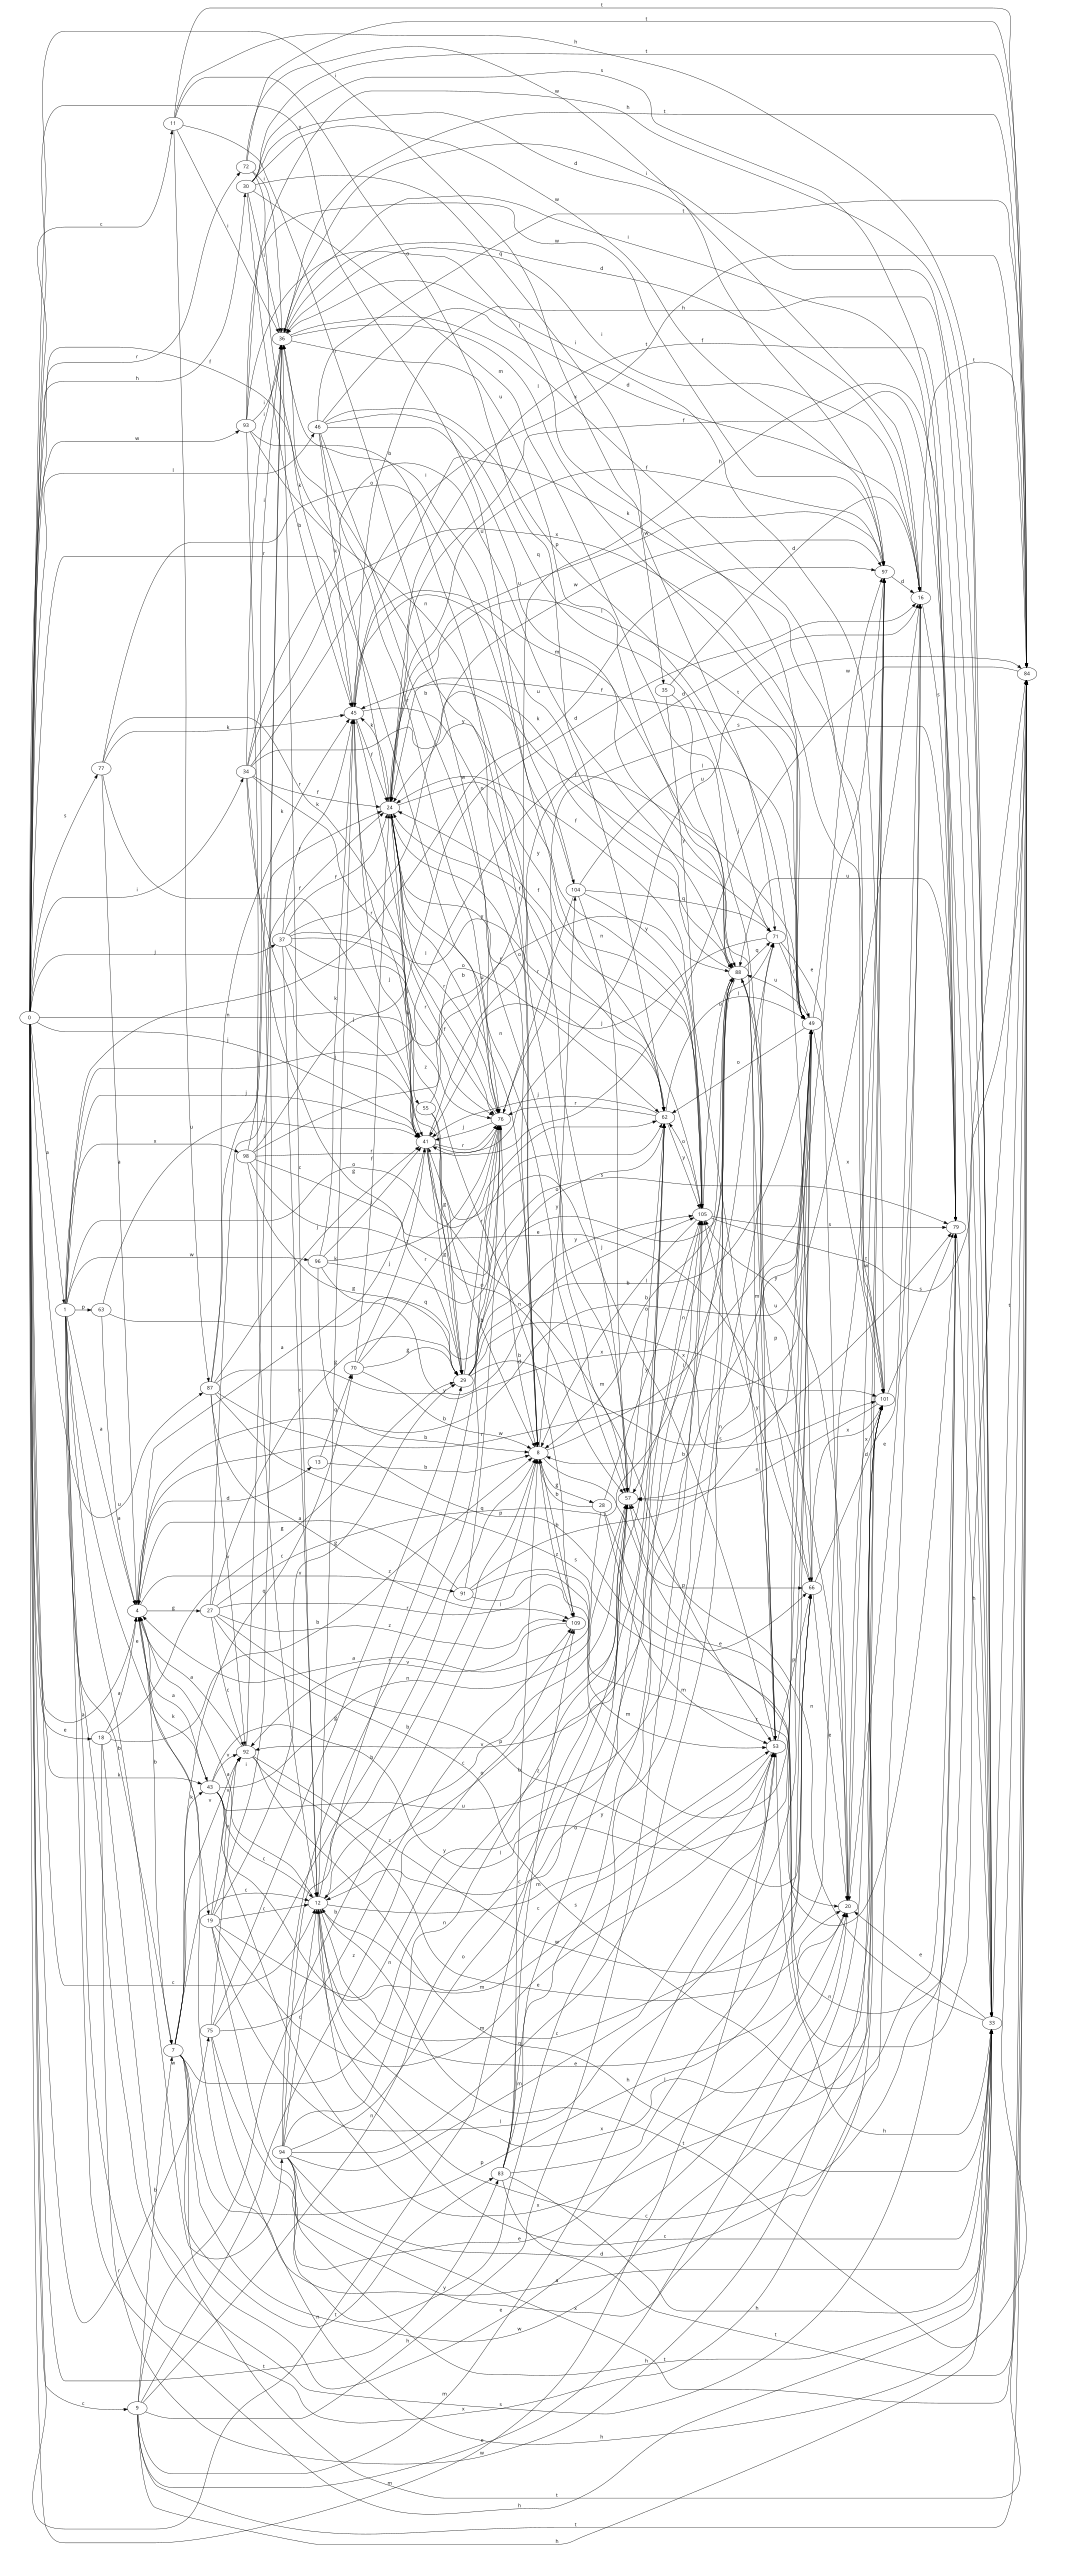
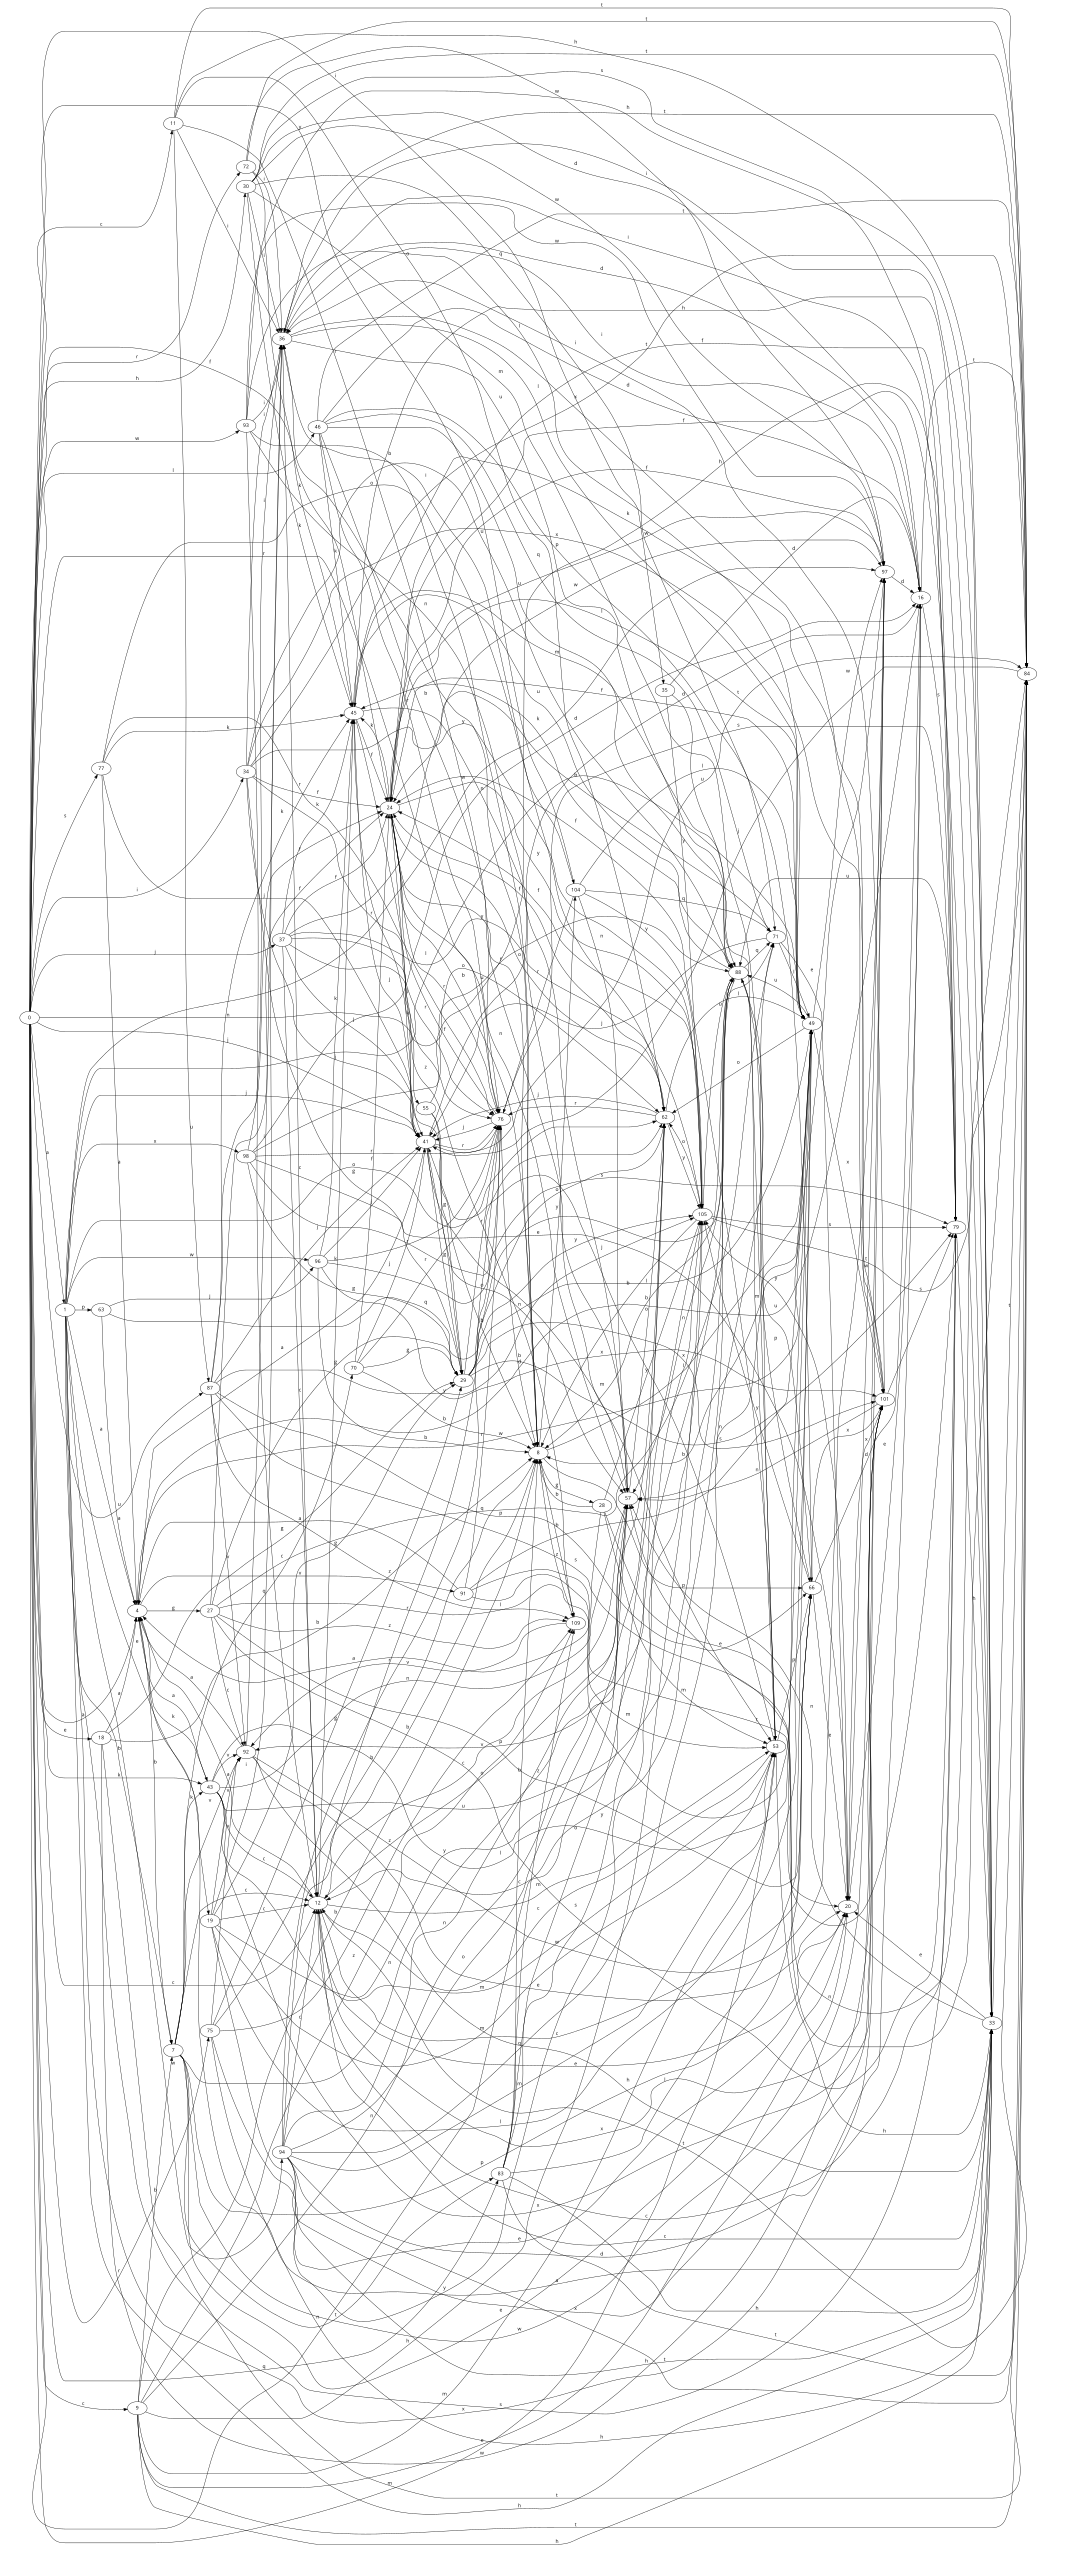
(300, 526) -> (300, 526)
(576, 775) -> (576, 775)
(211, 1133) -> (214, 1299)
(318, 1462) -> none
(264, 2367) -> (264, 2367)
